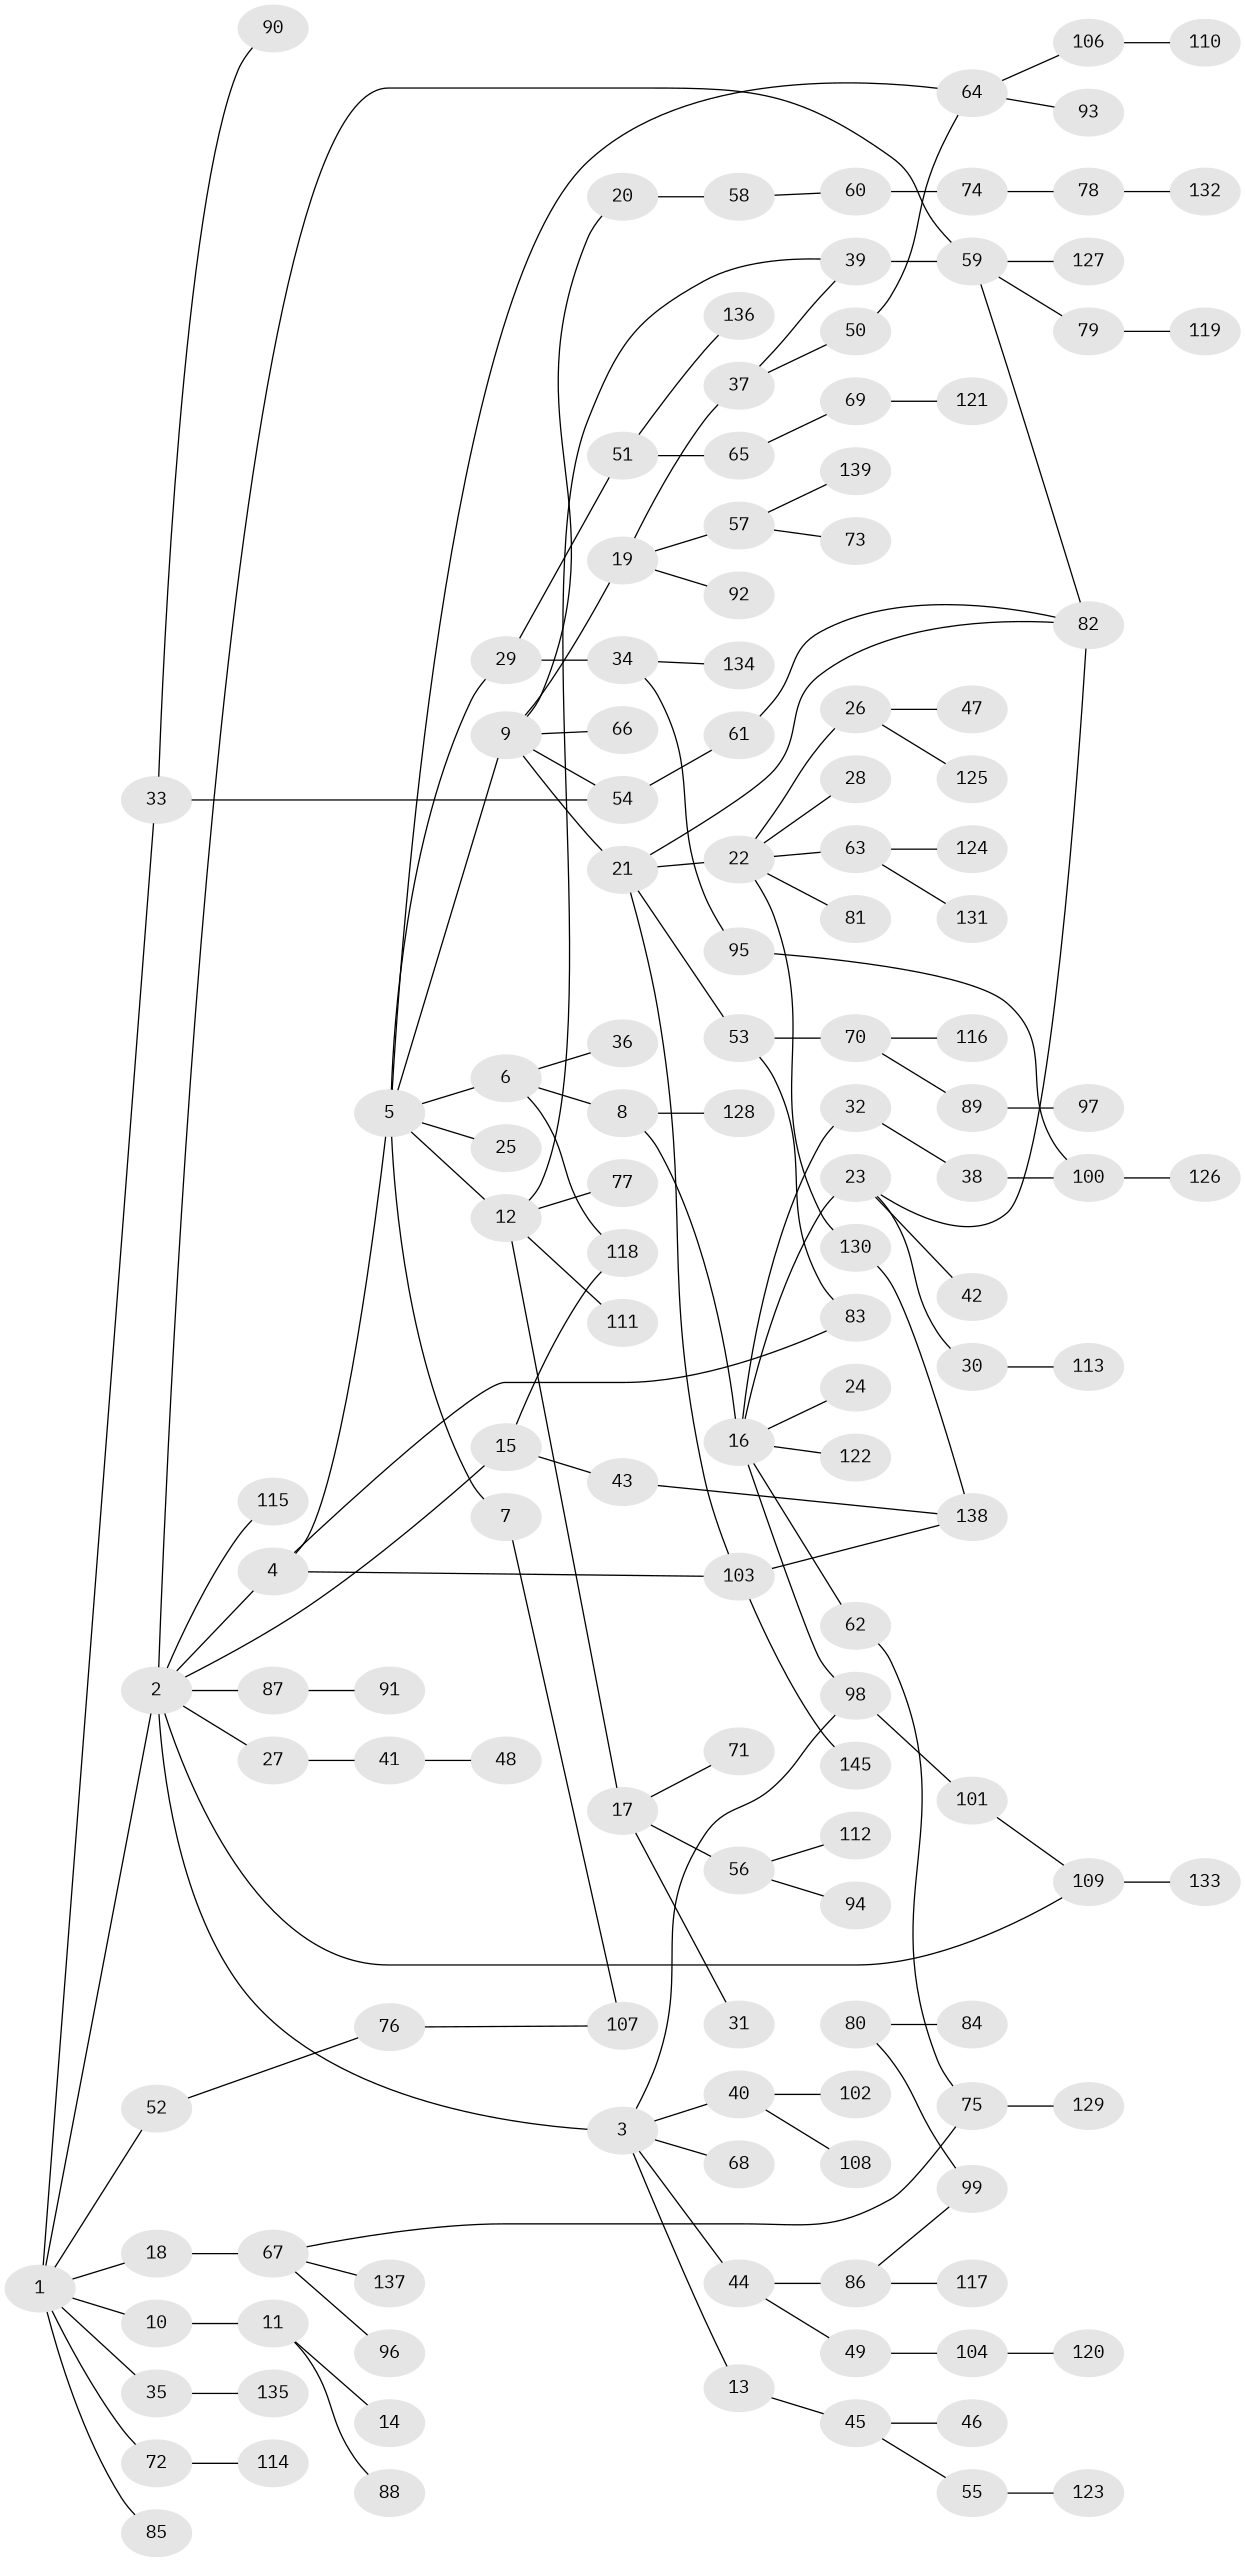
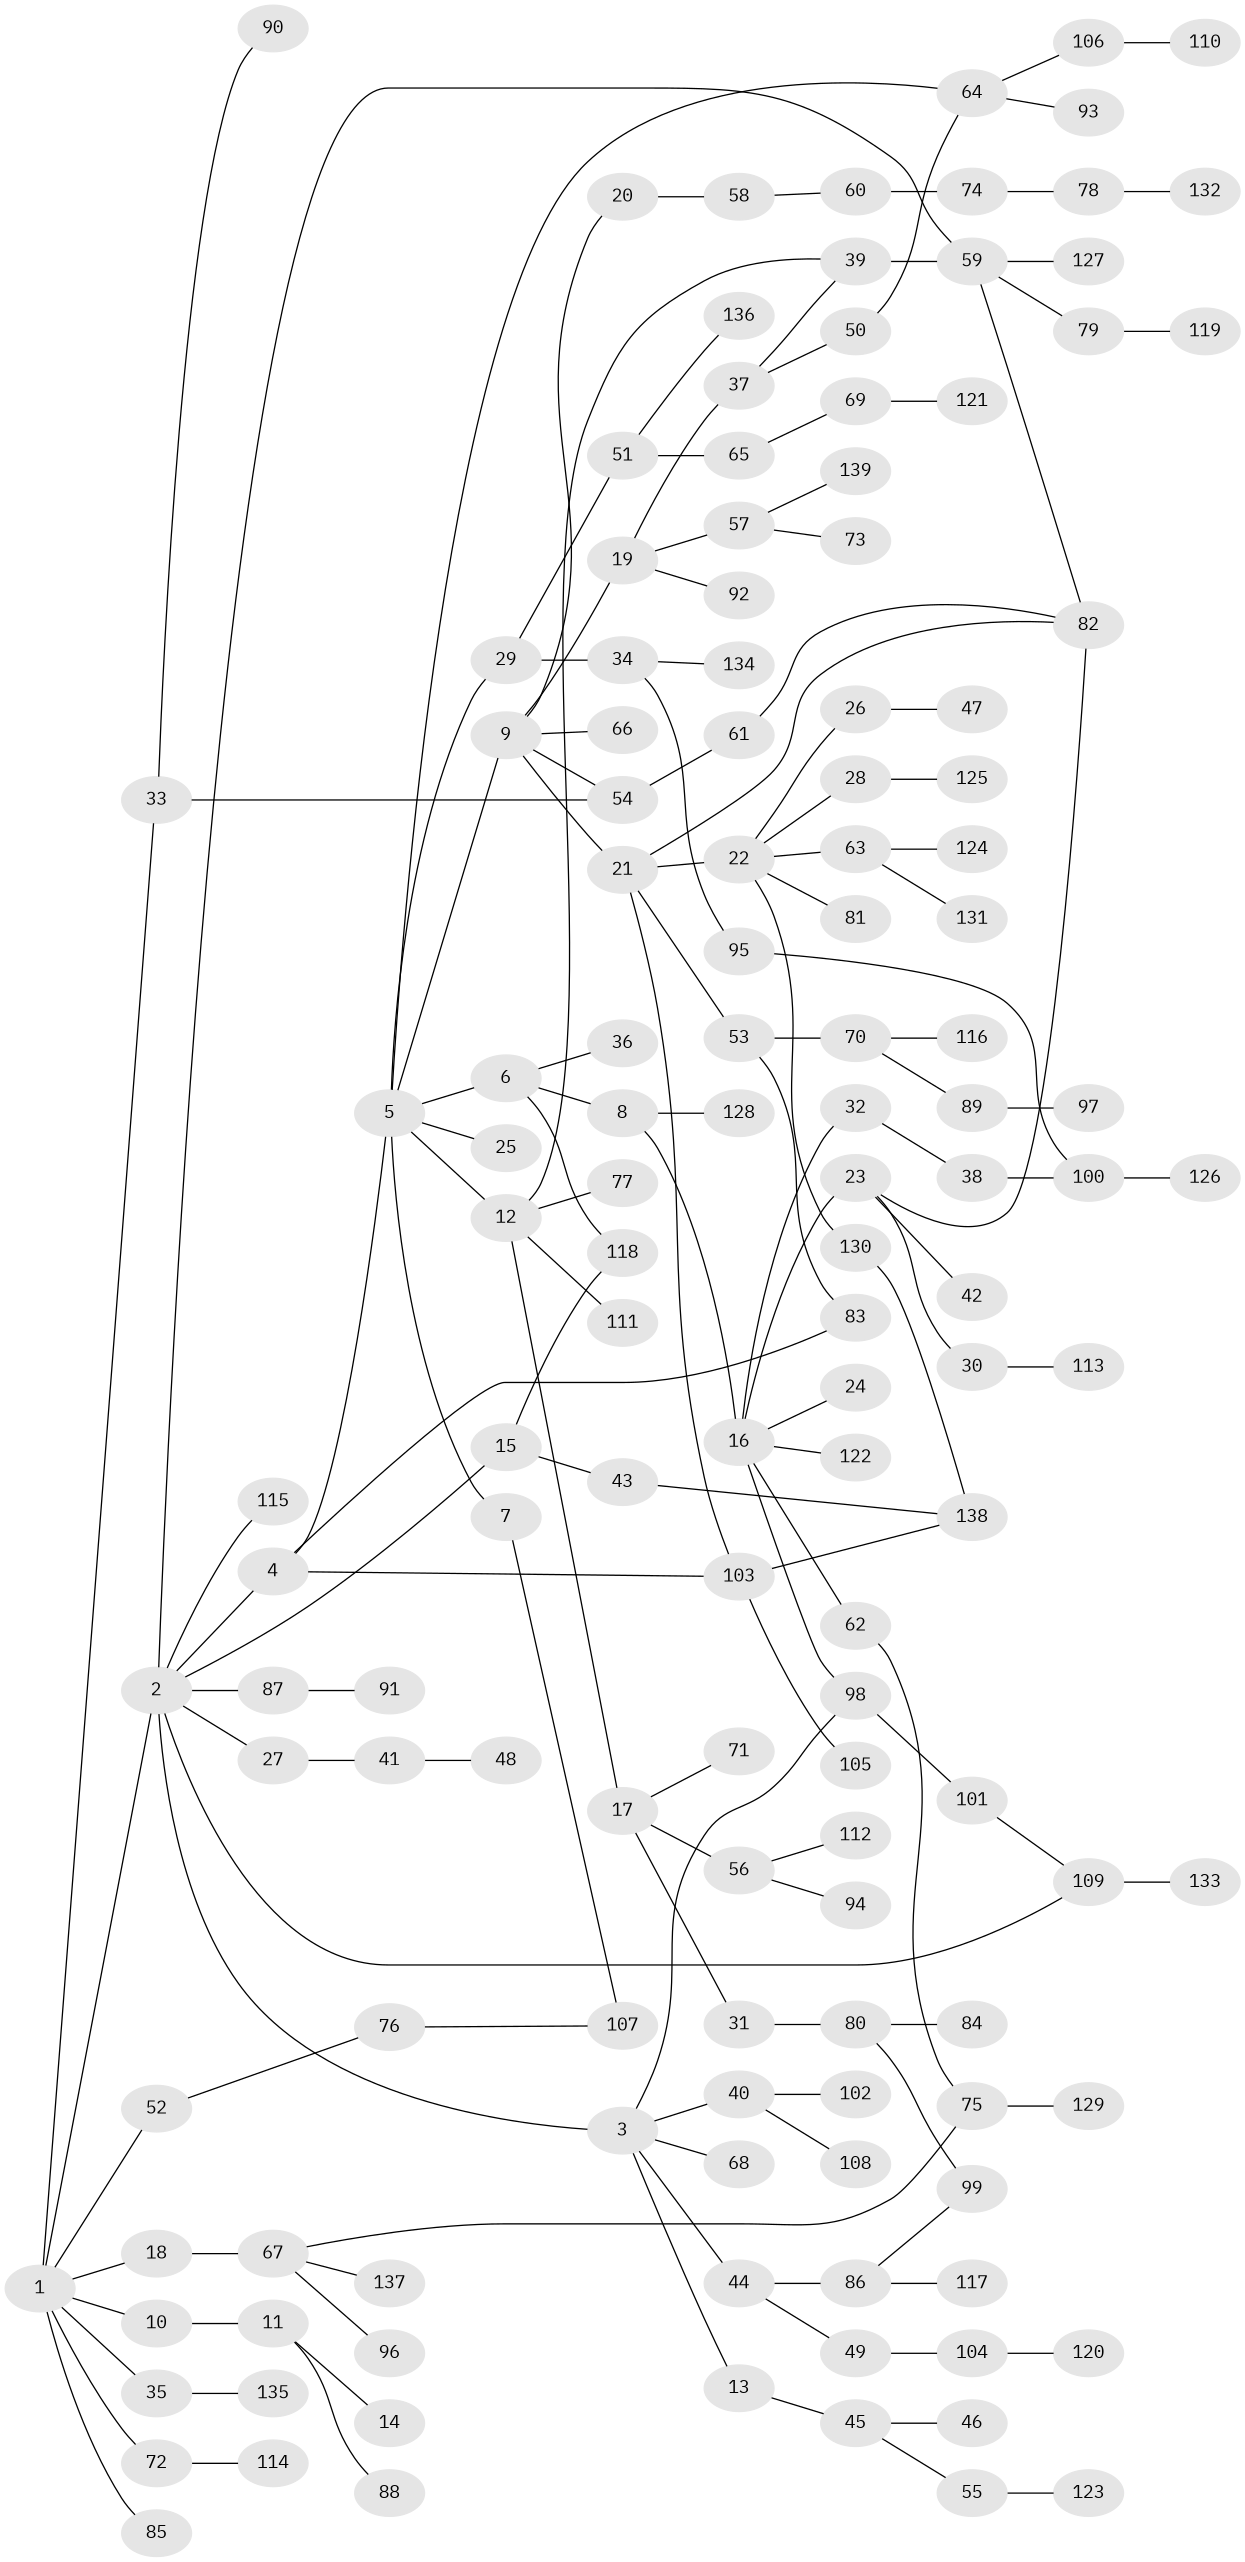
(914, 744) -> (914, 779)
(856, 1766) -> (856, 1766)
none -> (798, 2025)
